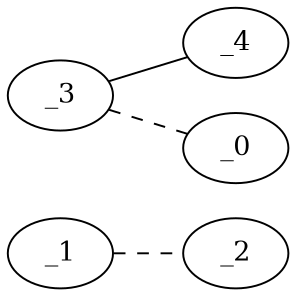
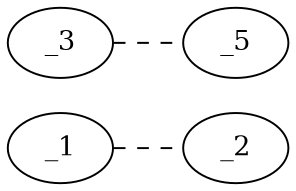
(236, 43) -> none
(236, 148) -> (236, 43)
